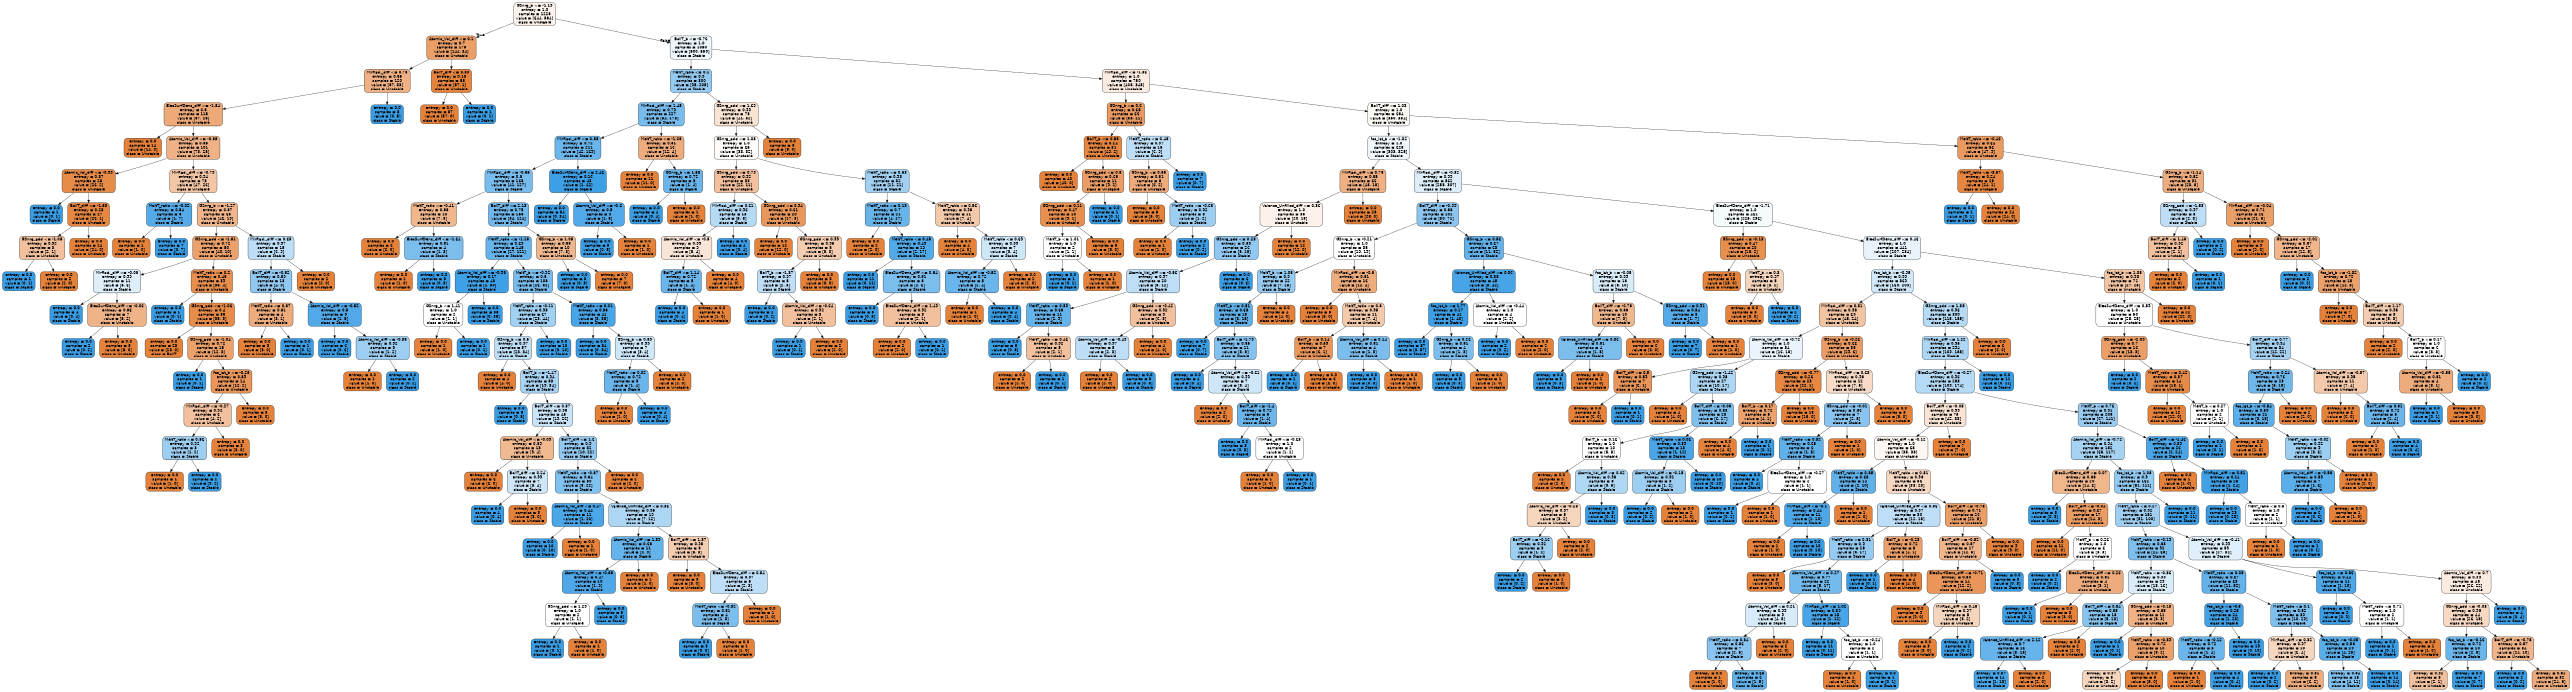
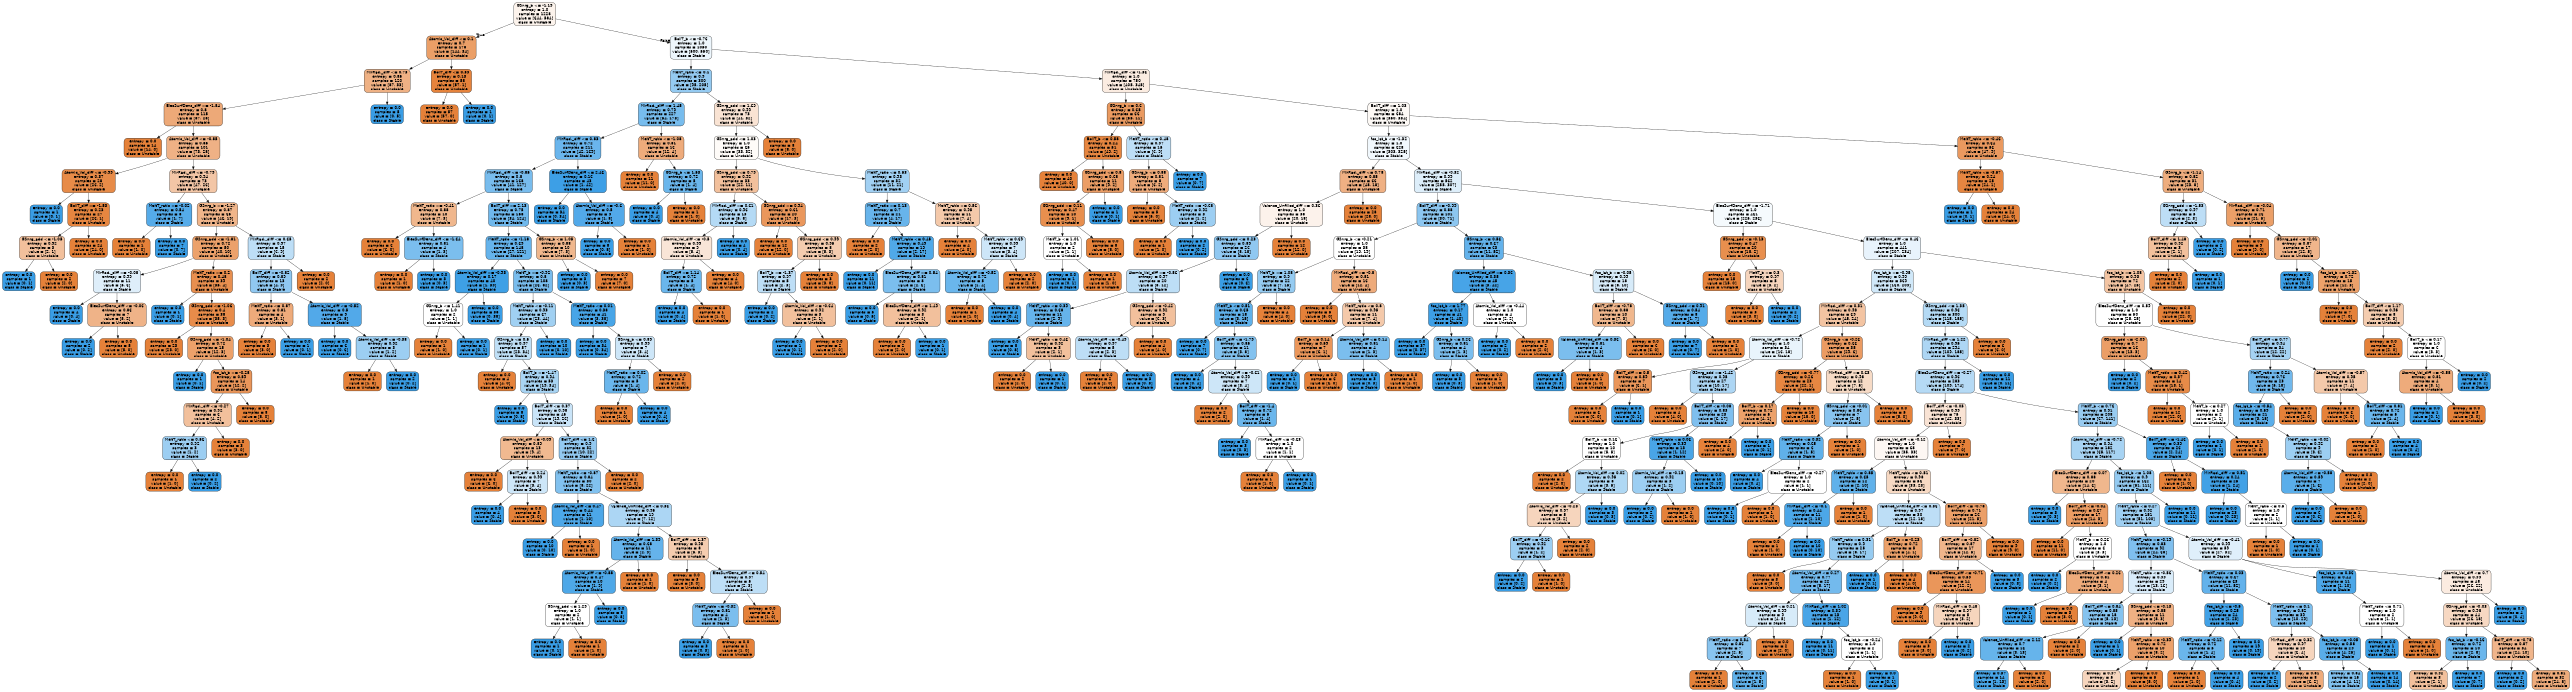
(485, 315) -> (485, 315)
(164, 348) -> (164, 348)
(2336, 615) -> none
